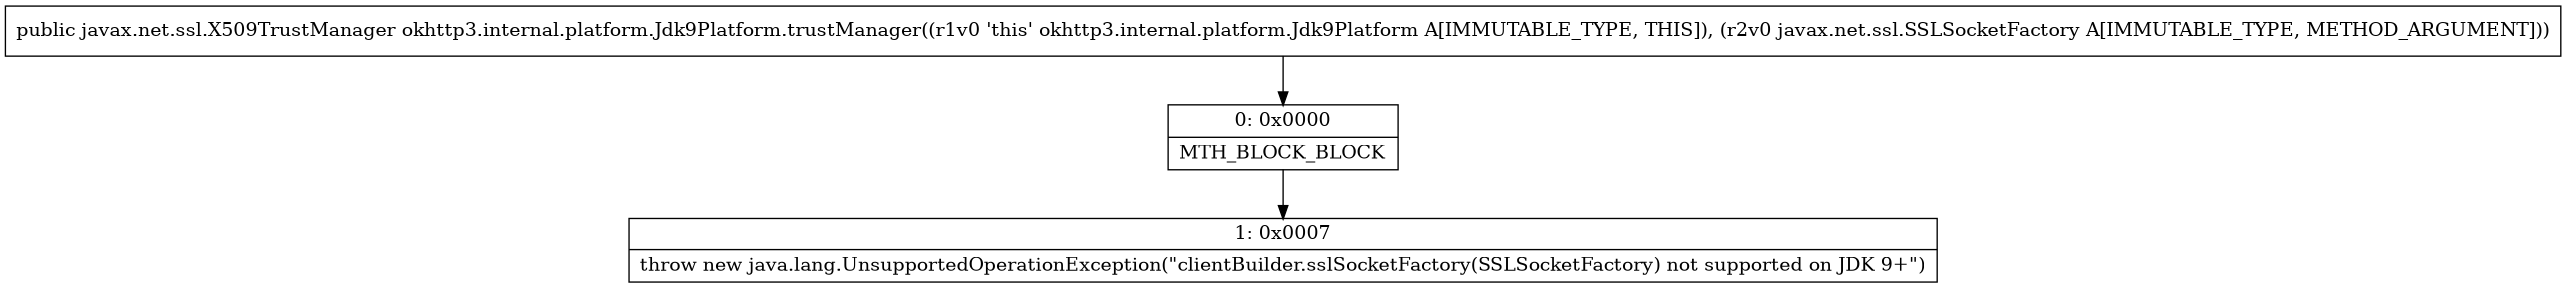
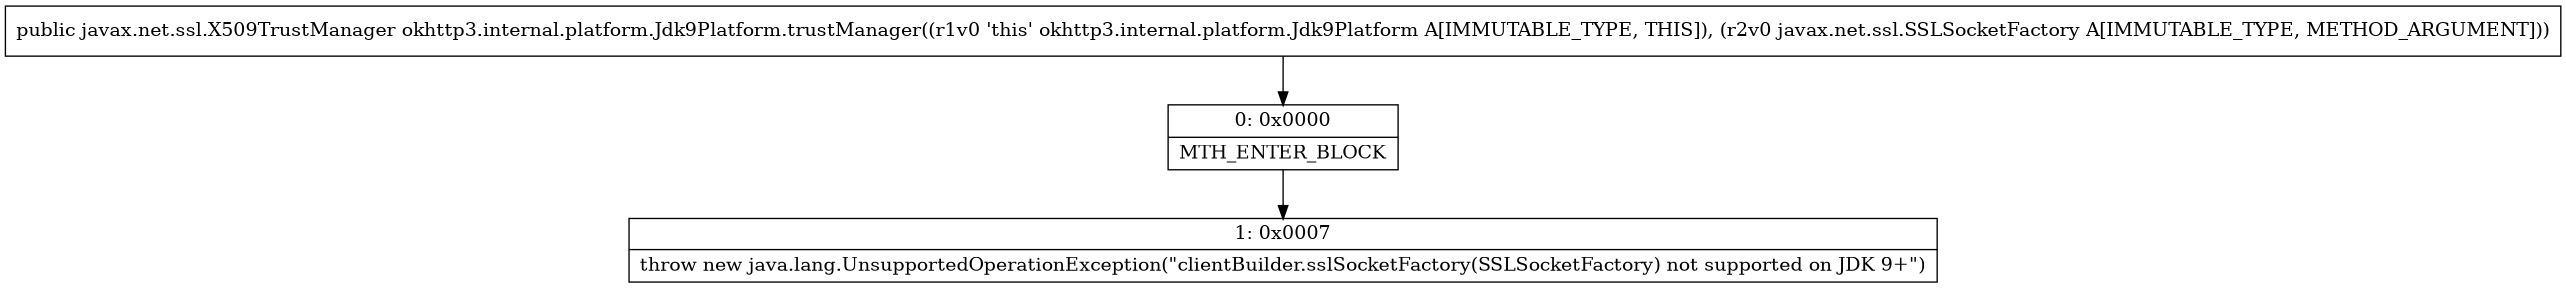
(1282, 153) -> (1283, 153)
